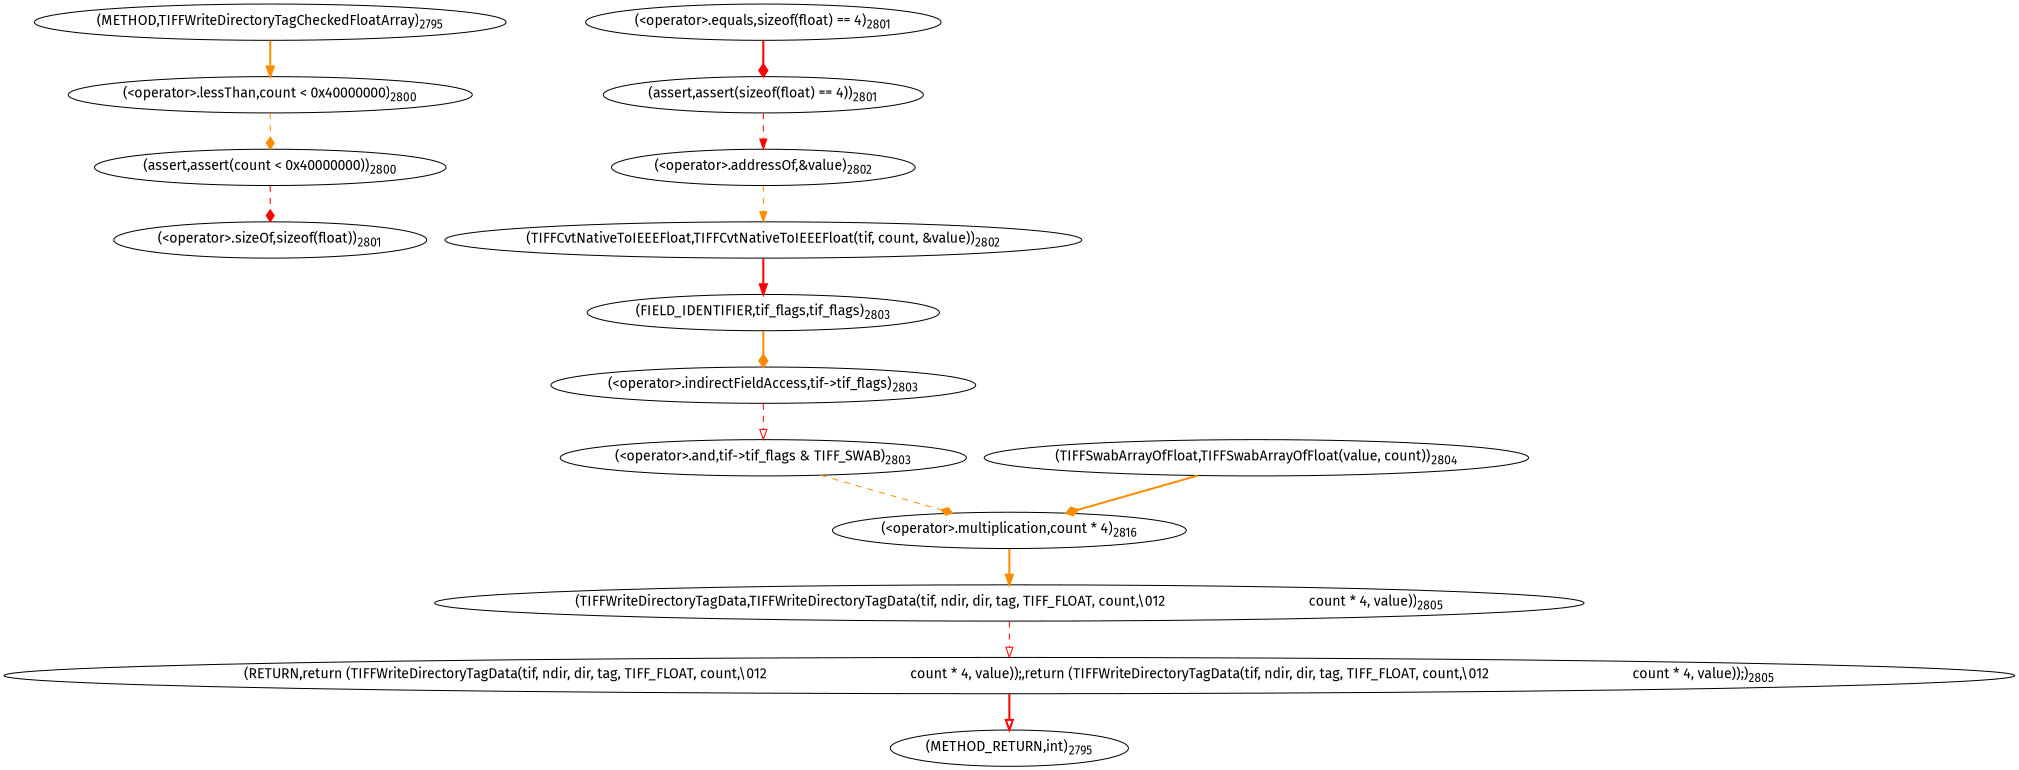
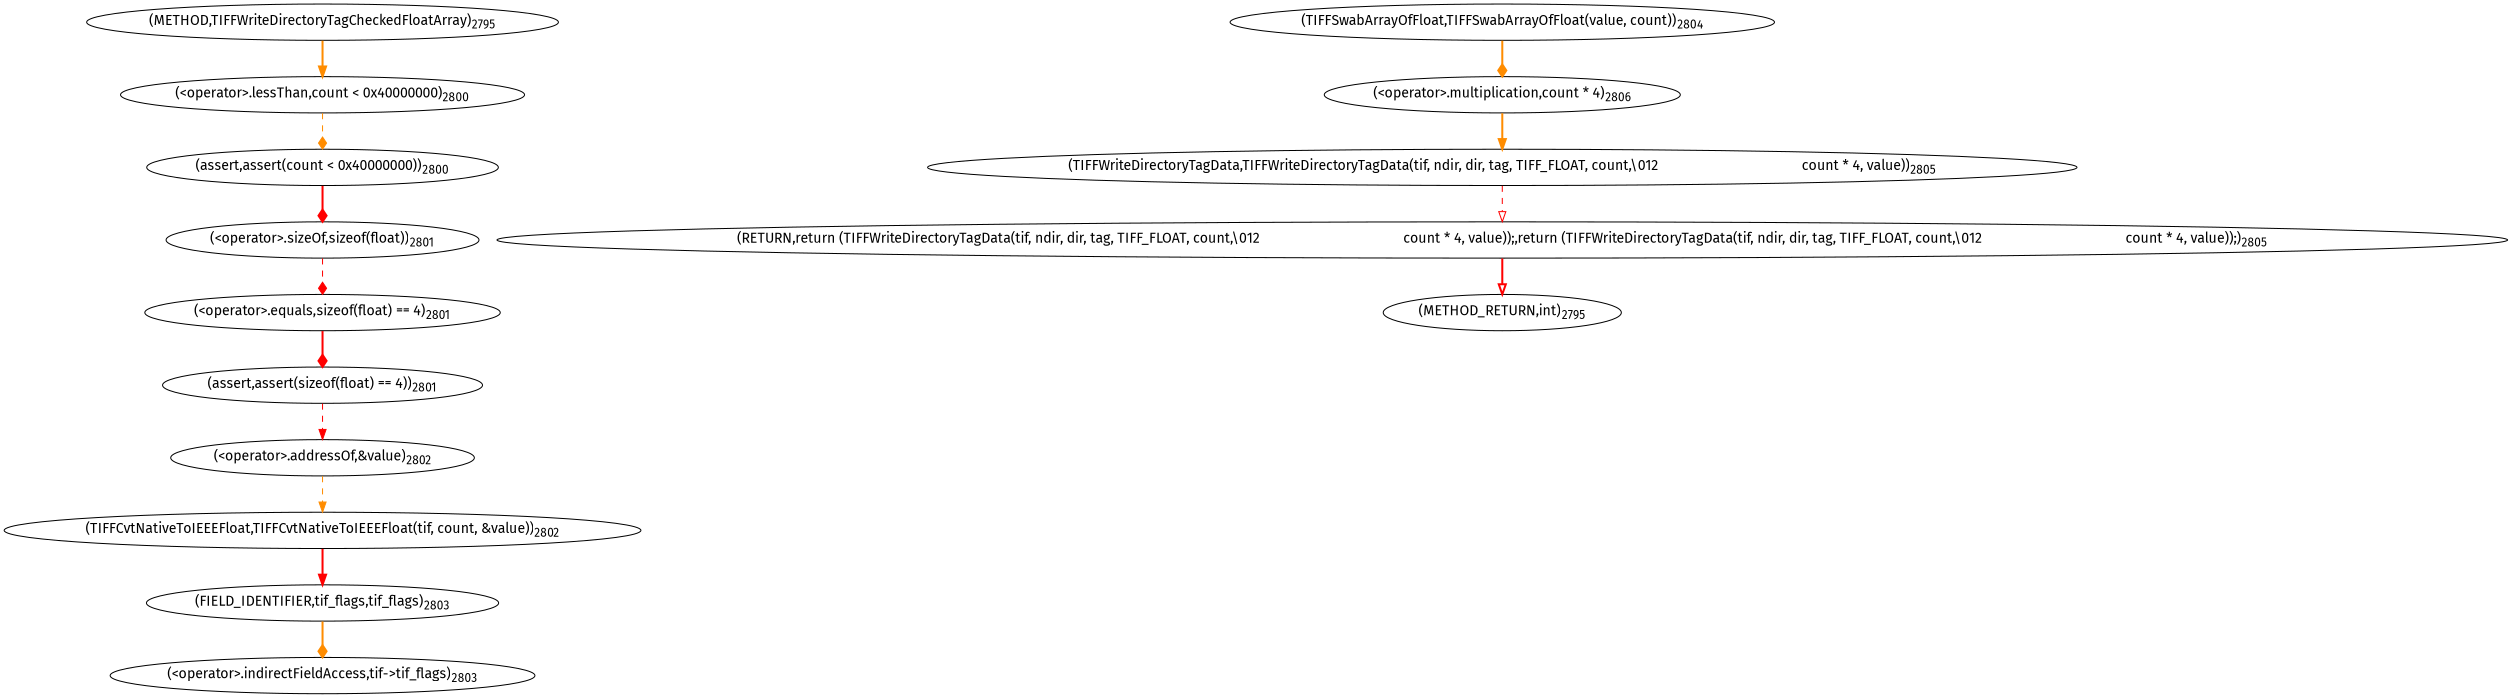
(270, 198) -> (323, 198)
none -> (323, 270)
(763, 458) -> none
(1125, 529) -> (1618, 93)
